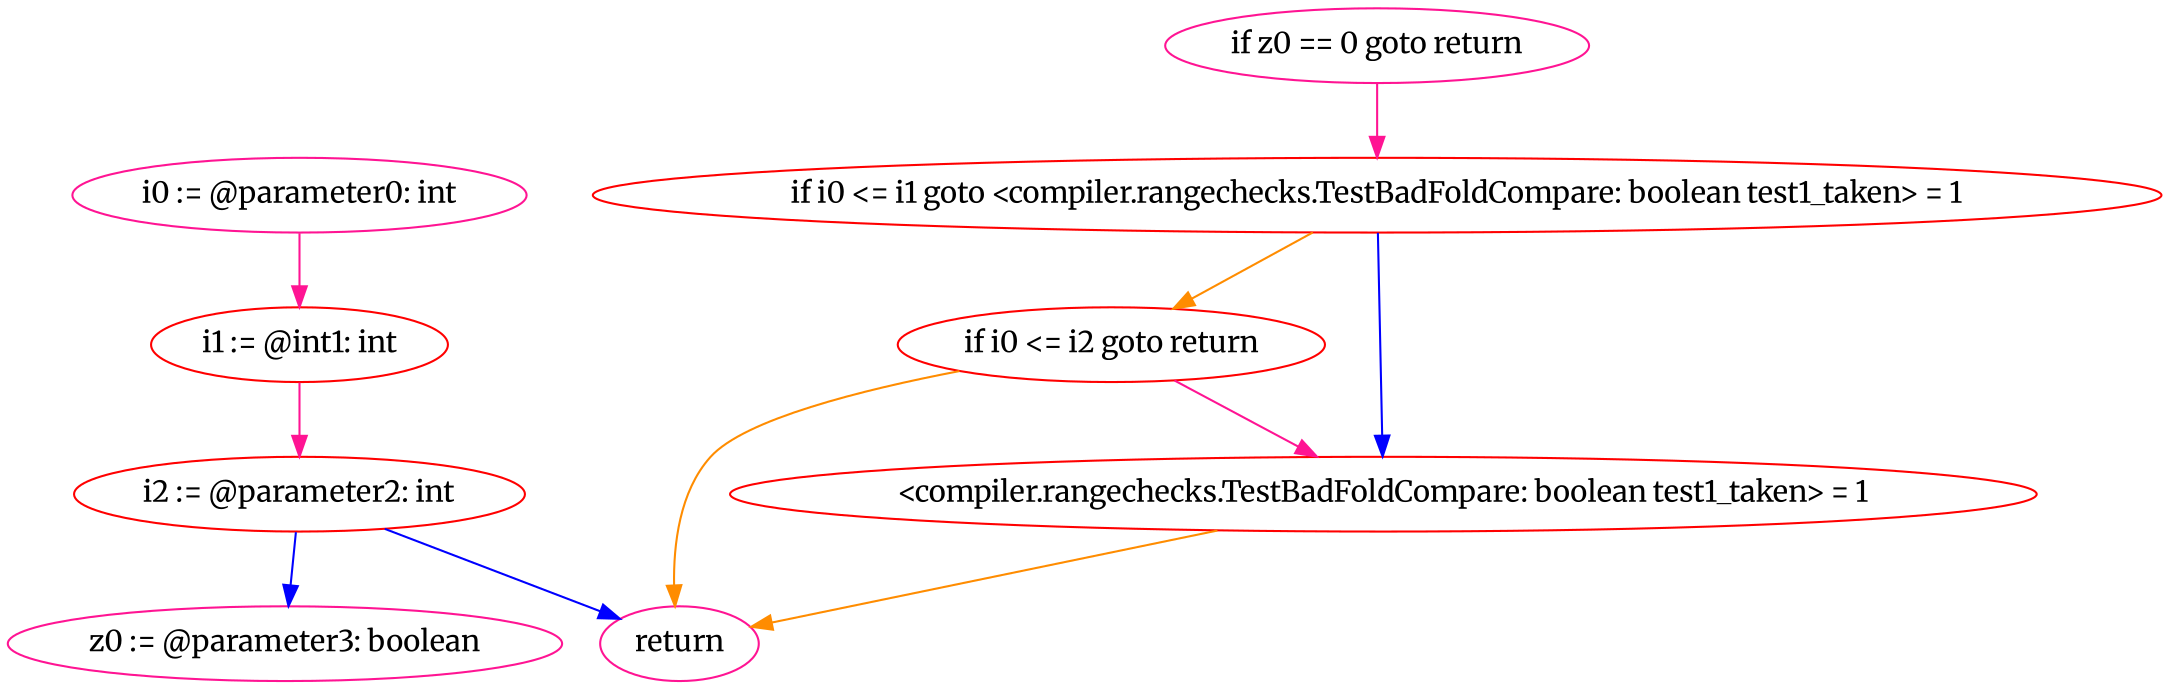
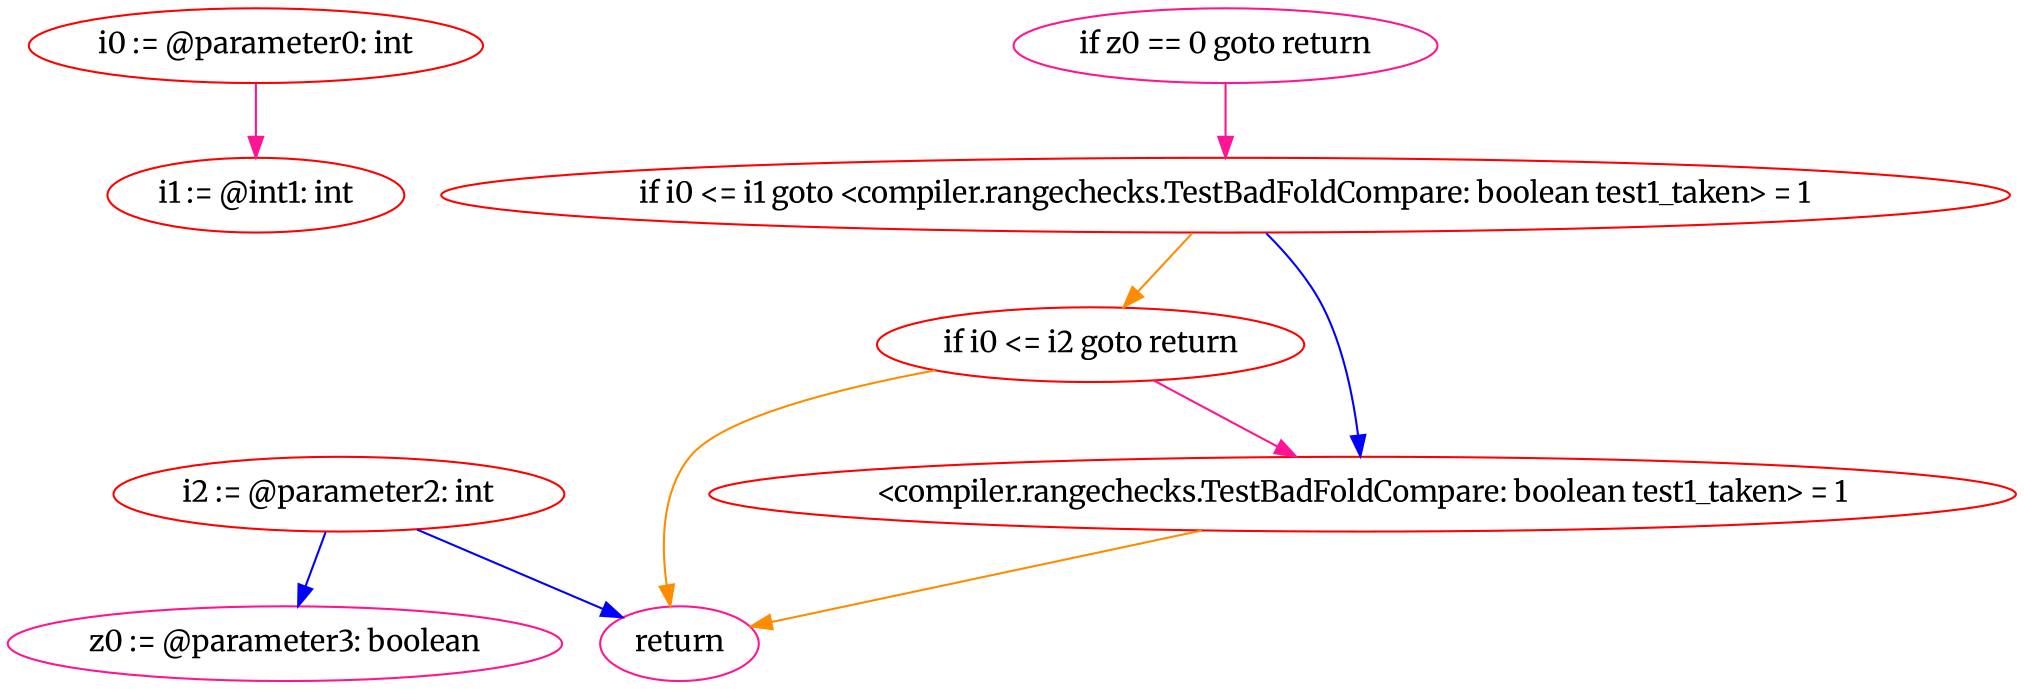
(299, 195) -> (256, 46)
(299, 409) -> none
